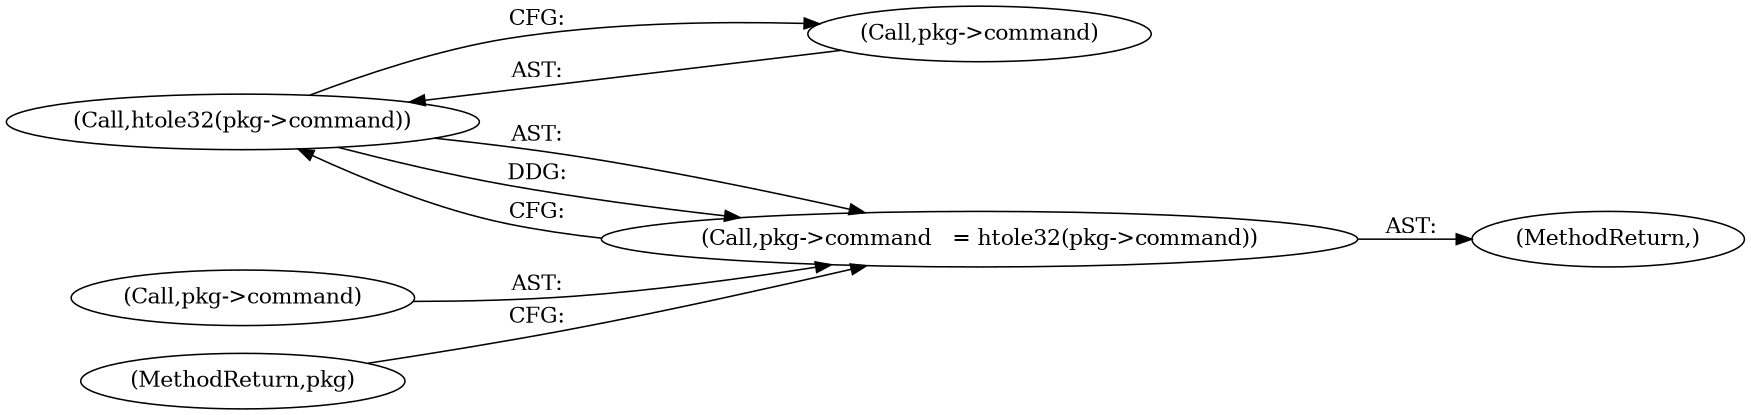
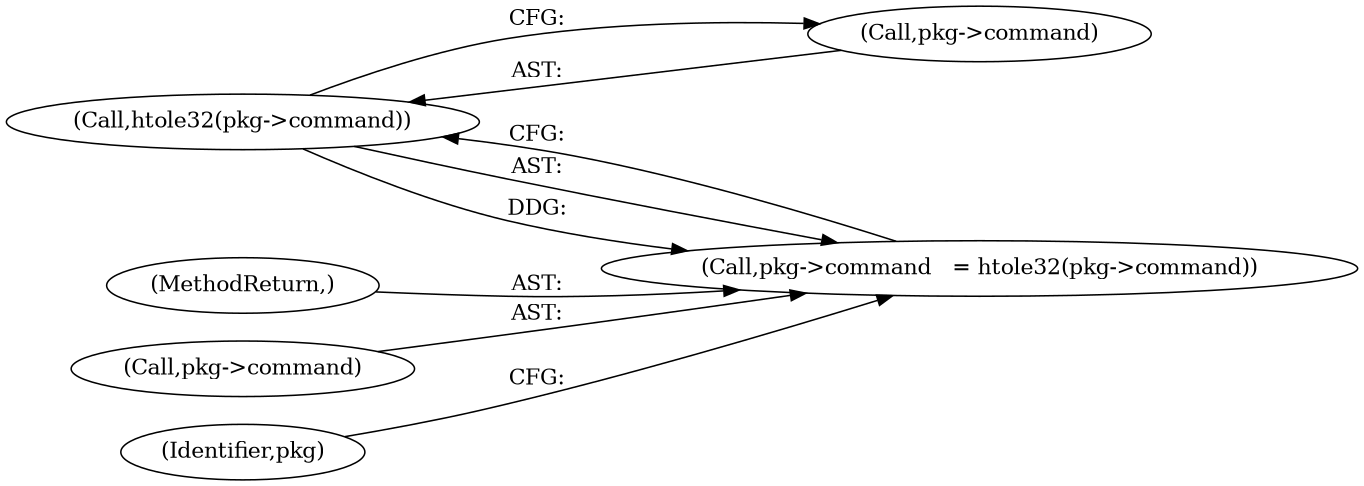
(1407, 239) -> (550, 297)
(243, 381) -> (243, 452)
